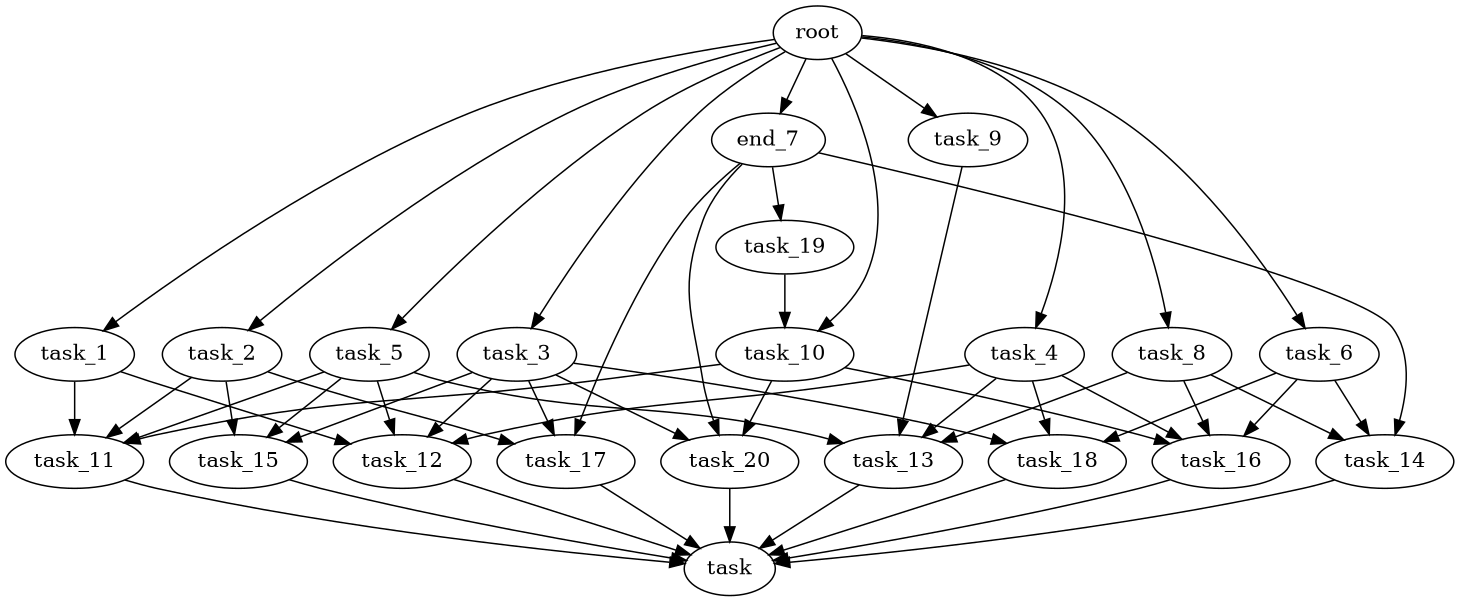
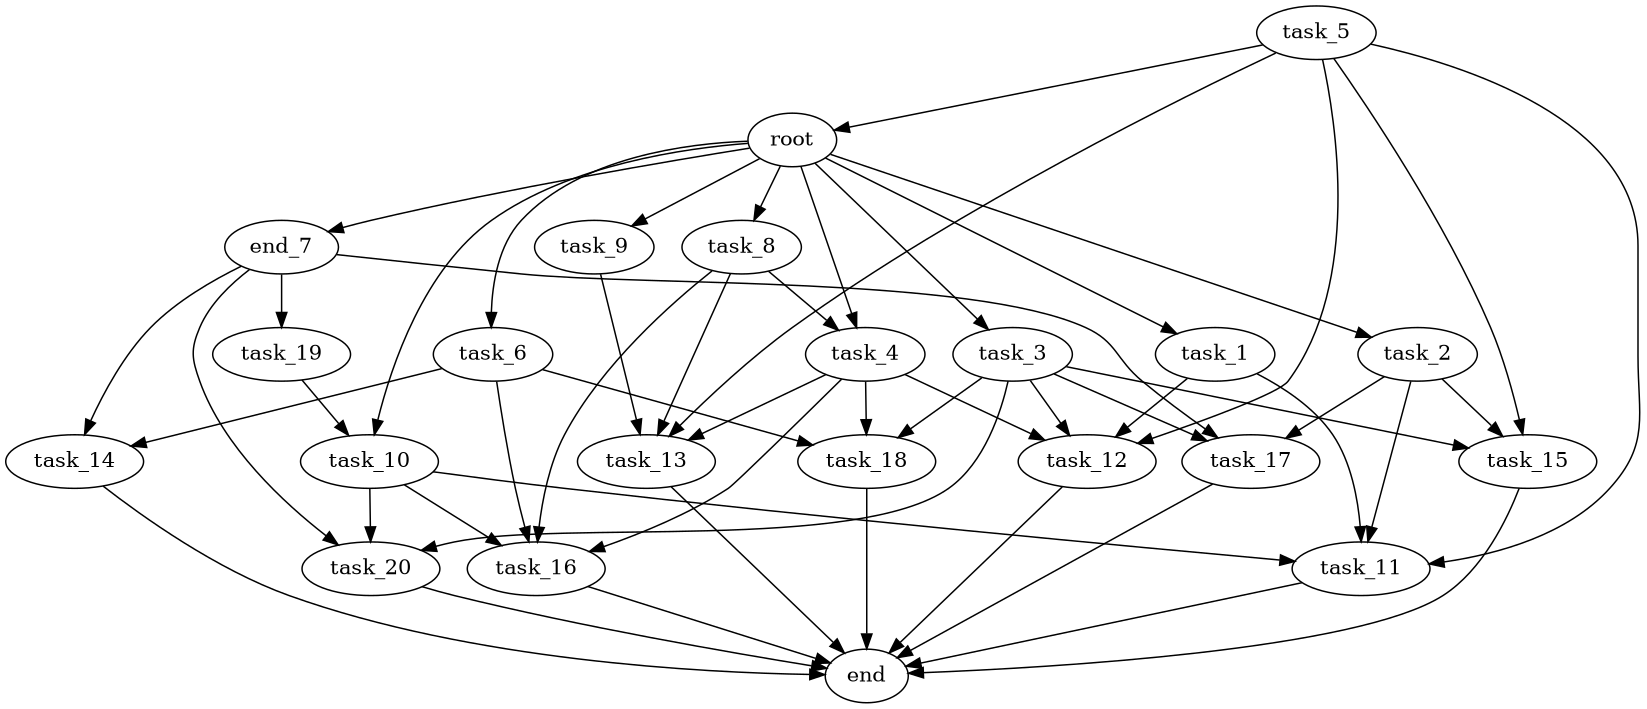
(576, 161) -> (1056, 86)
(1262, 400) -> (798, 296)
(730, 569) -> (867, 676)
